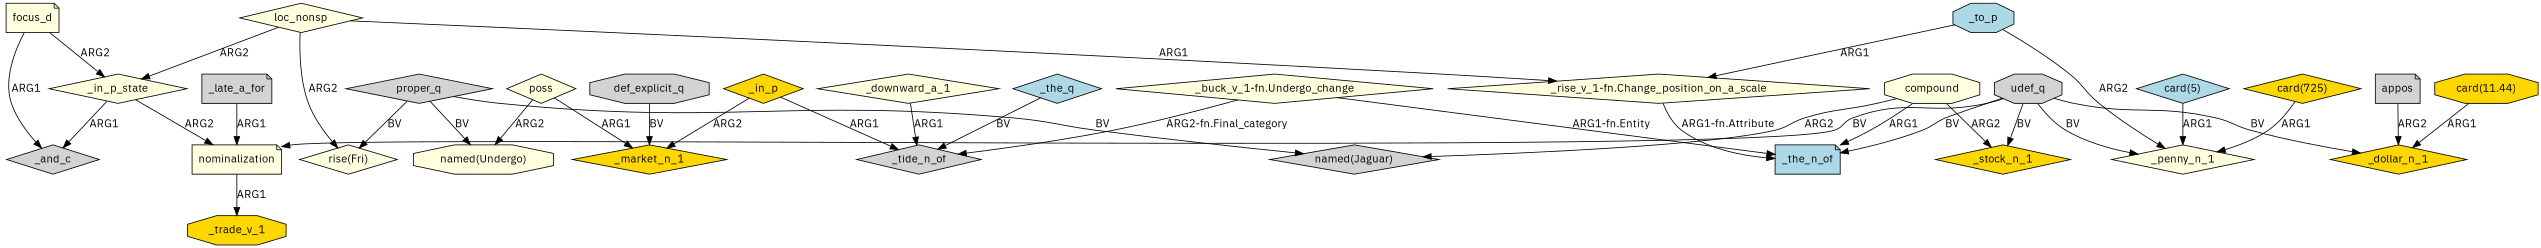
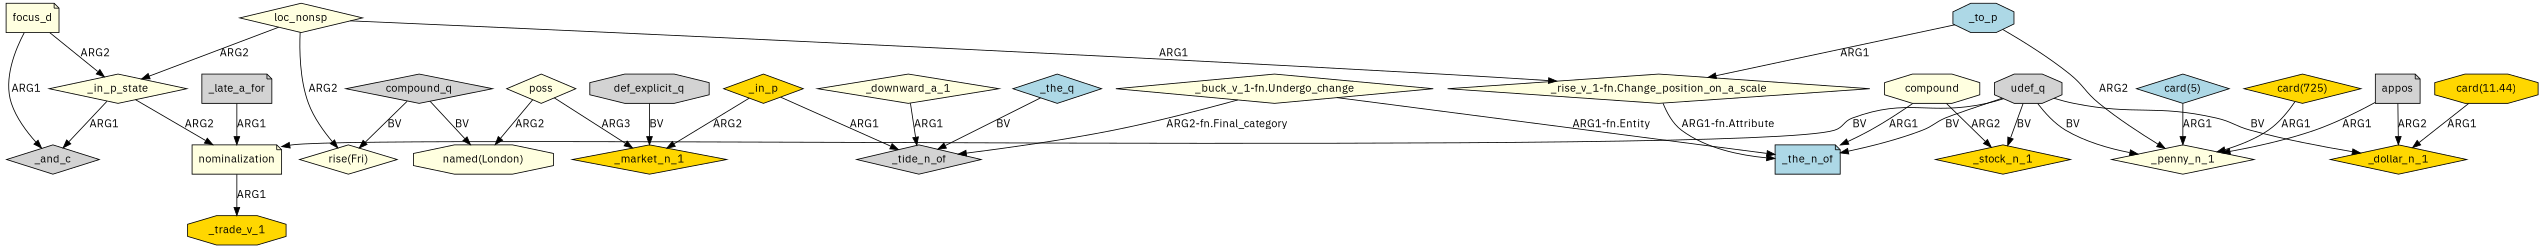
(419, 89) -> (419, 89)
(617, 124) -> (617, 124)
none -> (2305, 133)
(483, 160) -> (483, 160)
(1354, 160) -> none
